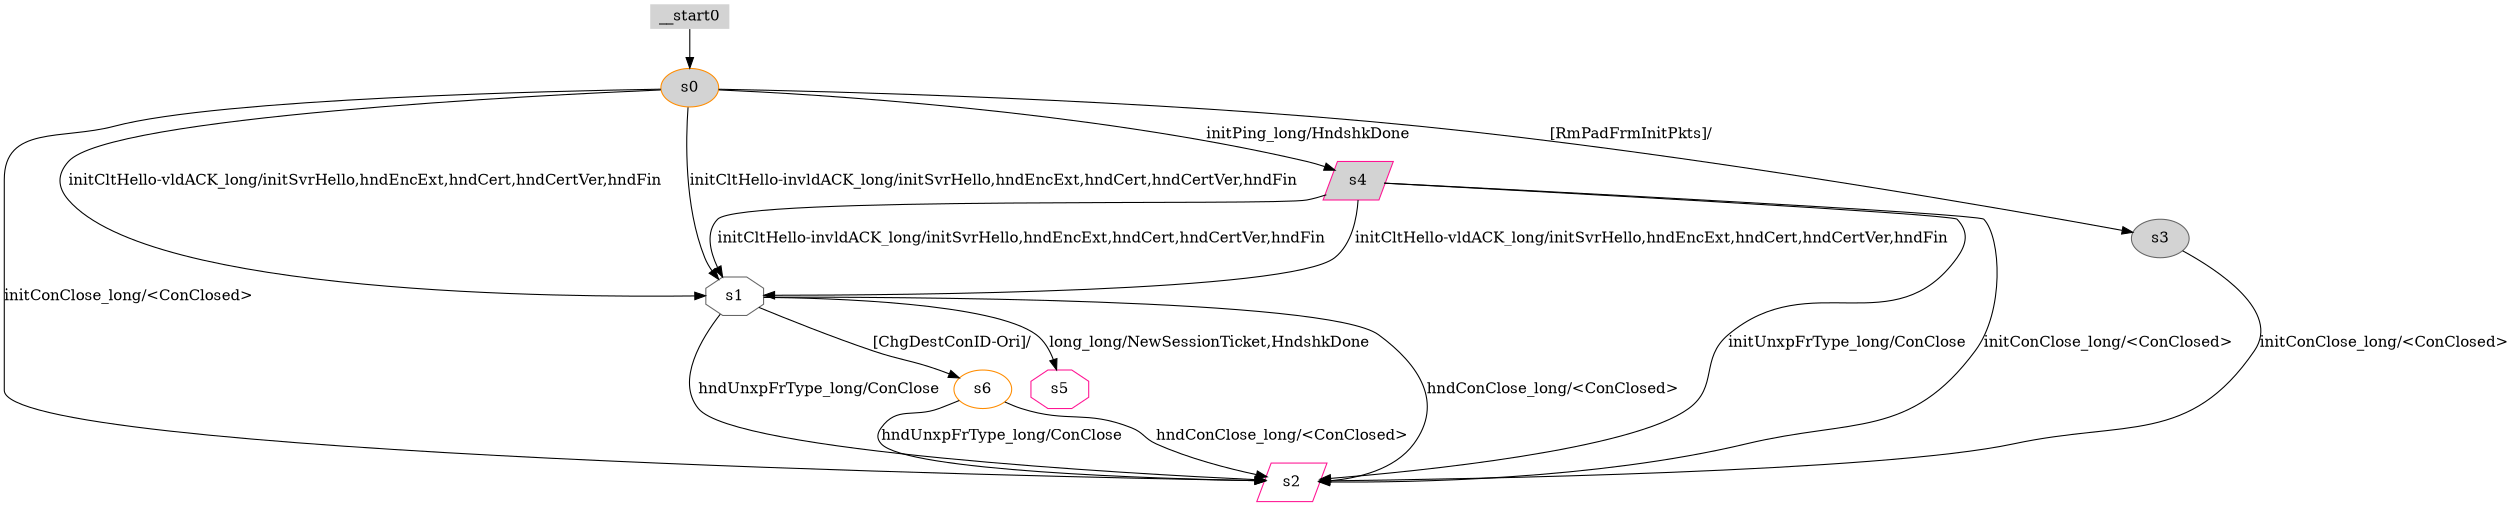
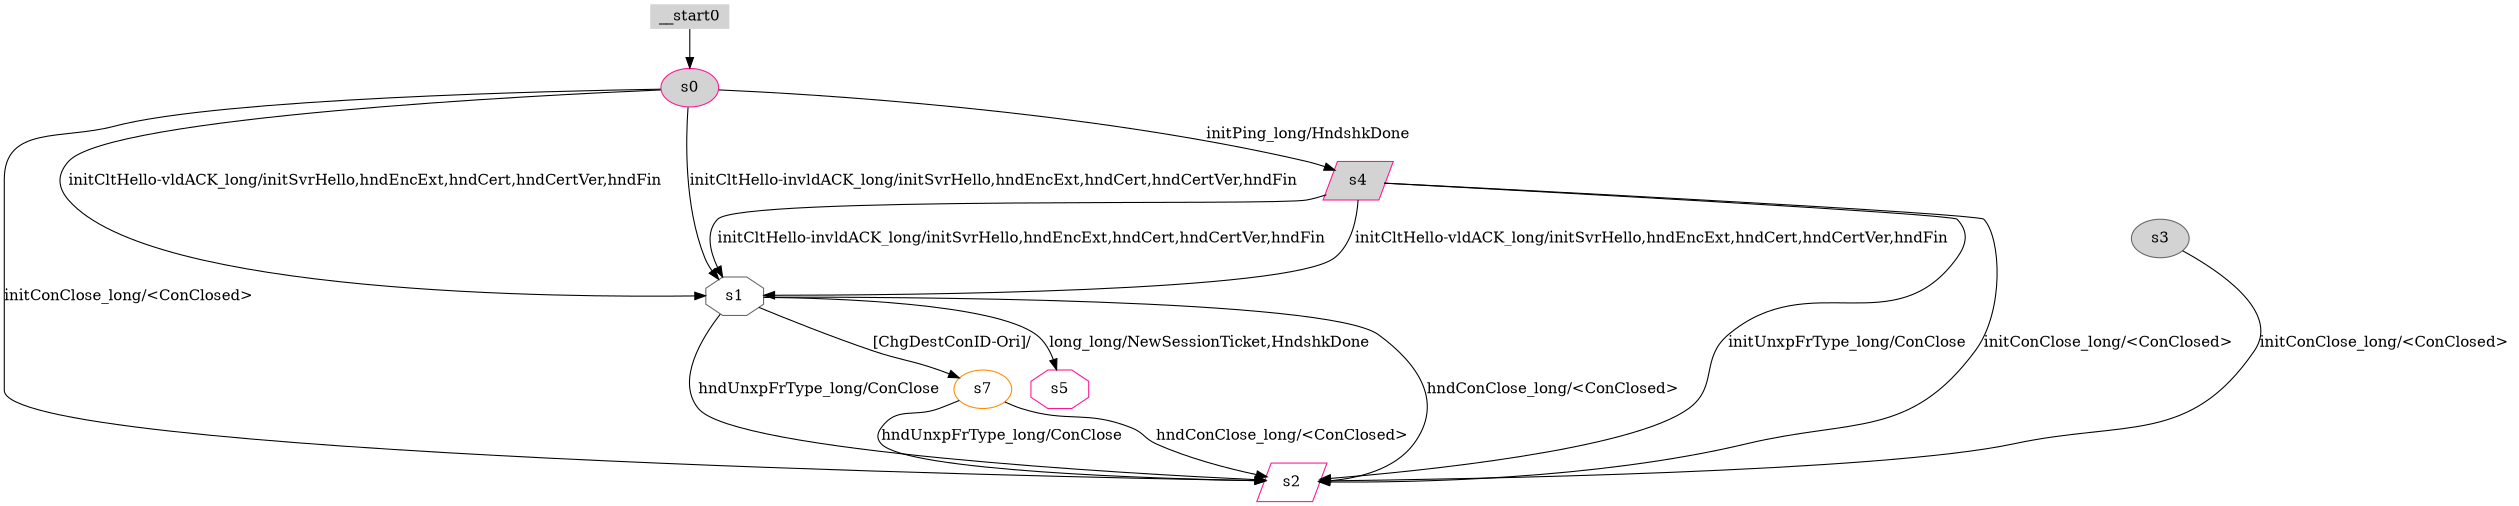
(690, 88) -> (690, 88)
(1424, 127) -> none
(983, 389) -> (983, 389)
